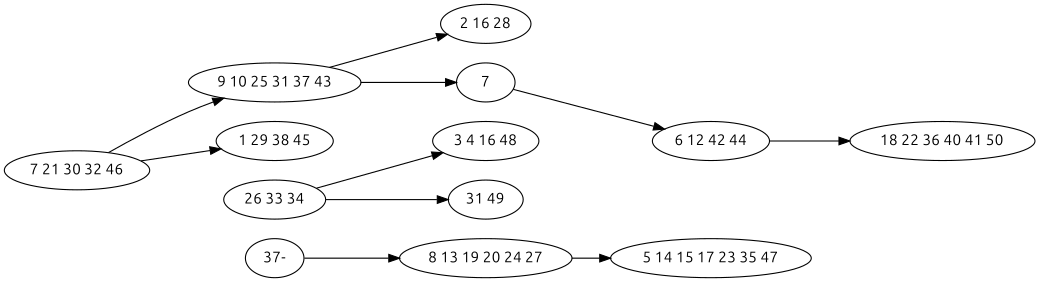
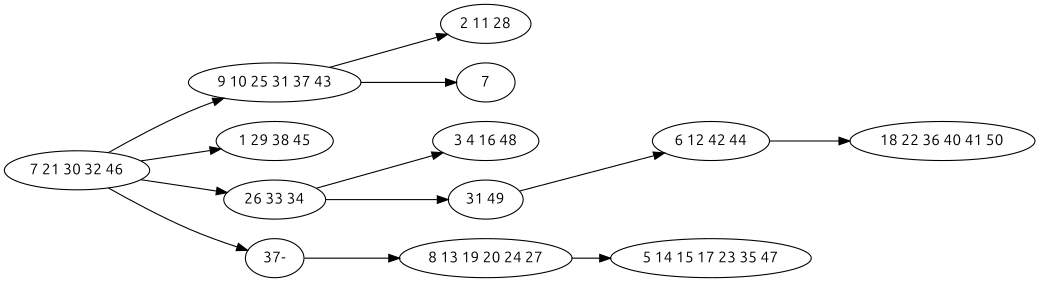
(486, 24) -> (486, 24)
(584, 108) -> (587, 173)
none -> (179, 185)
none -> (171, 221)
